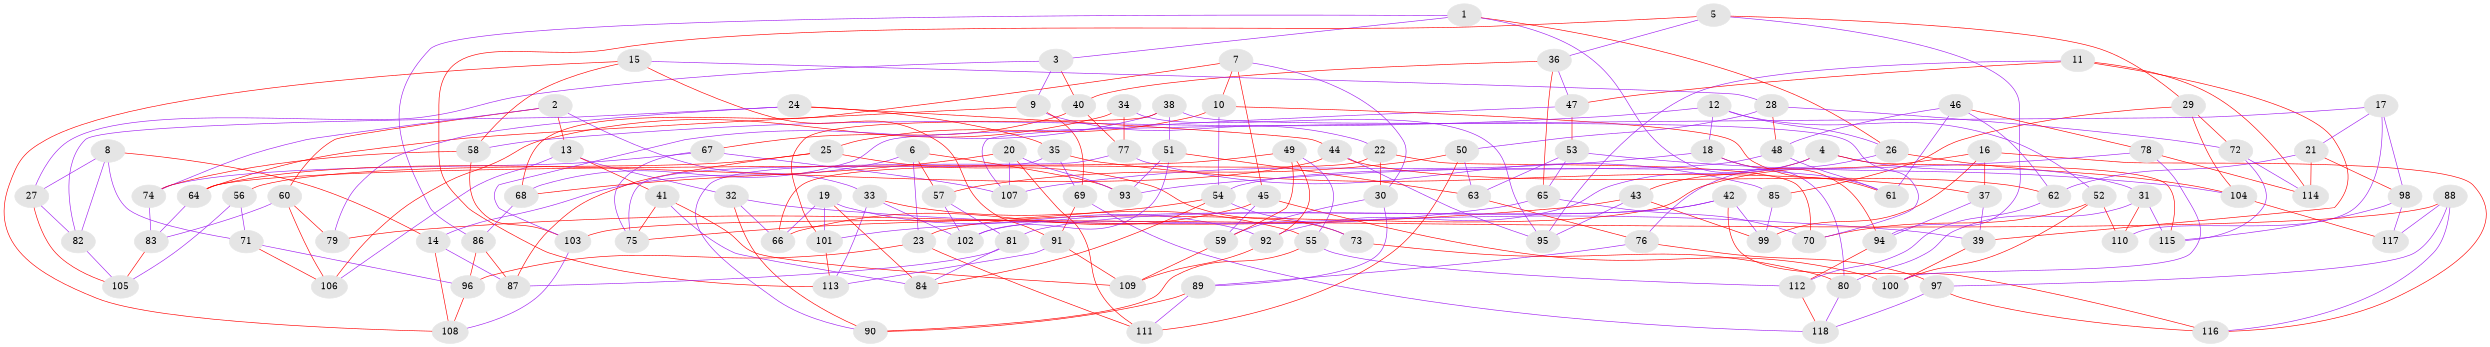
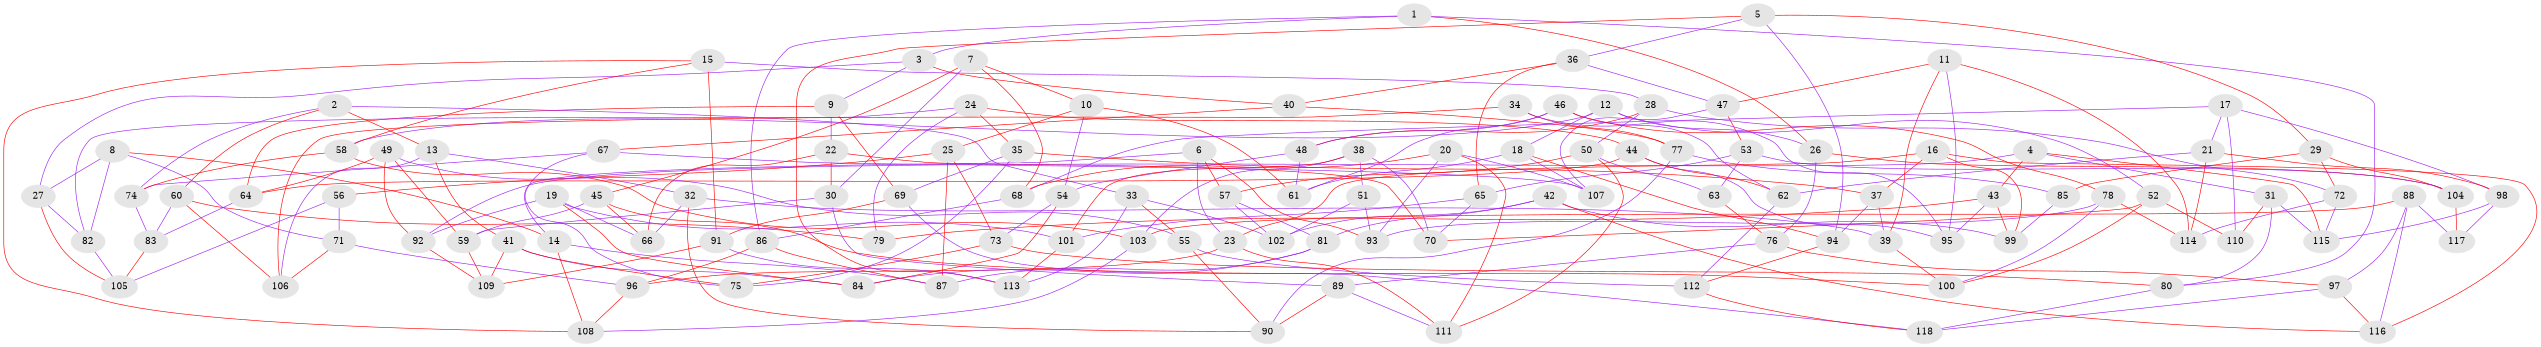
(1322, 173) -> none
(926, 222) -> (867, 267)
